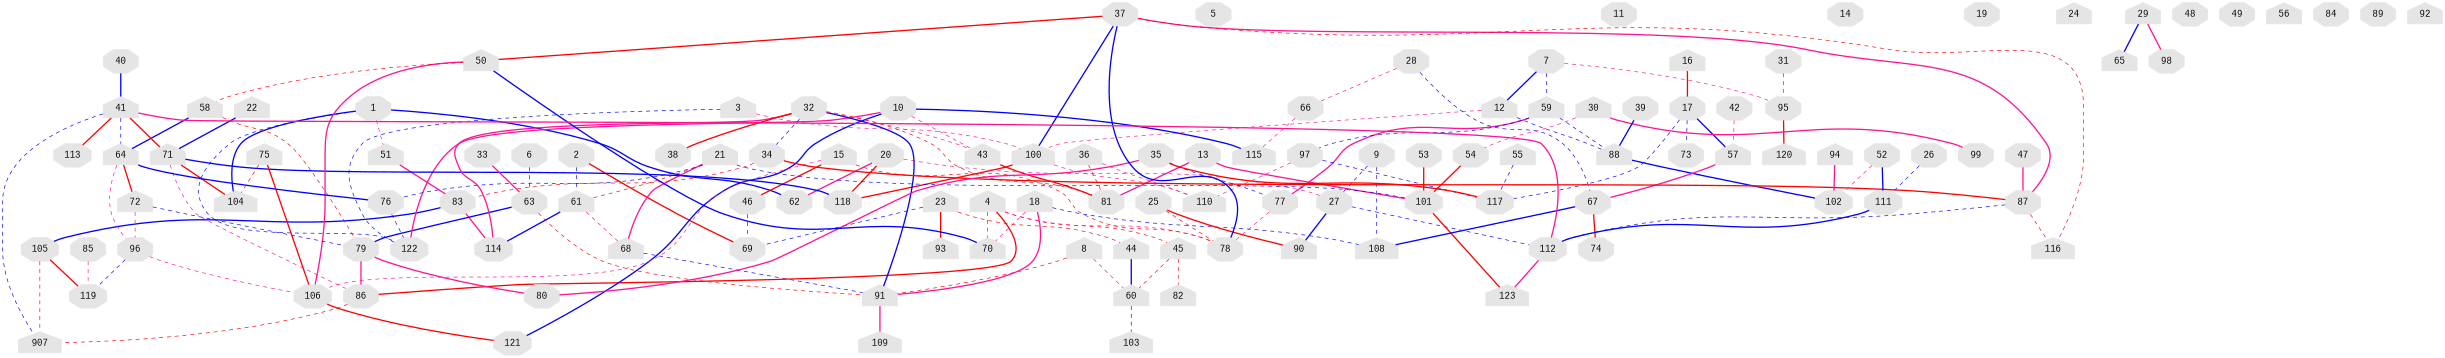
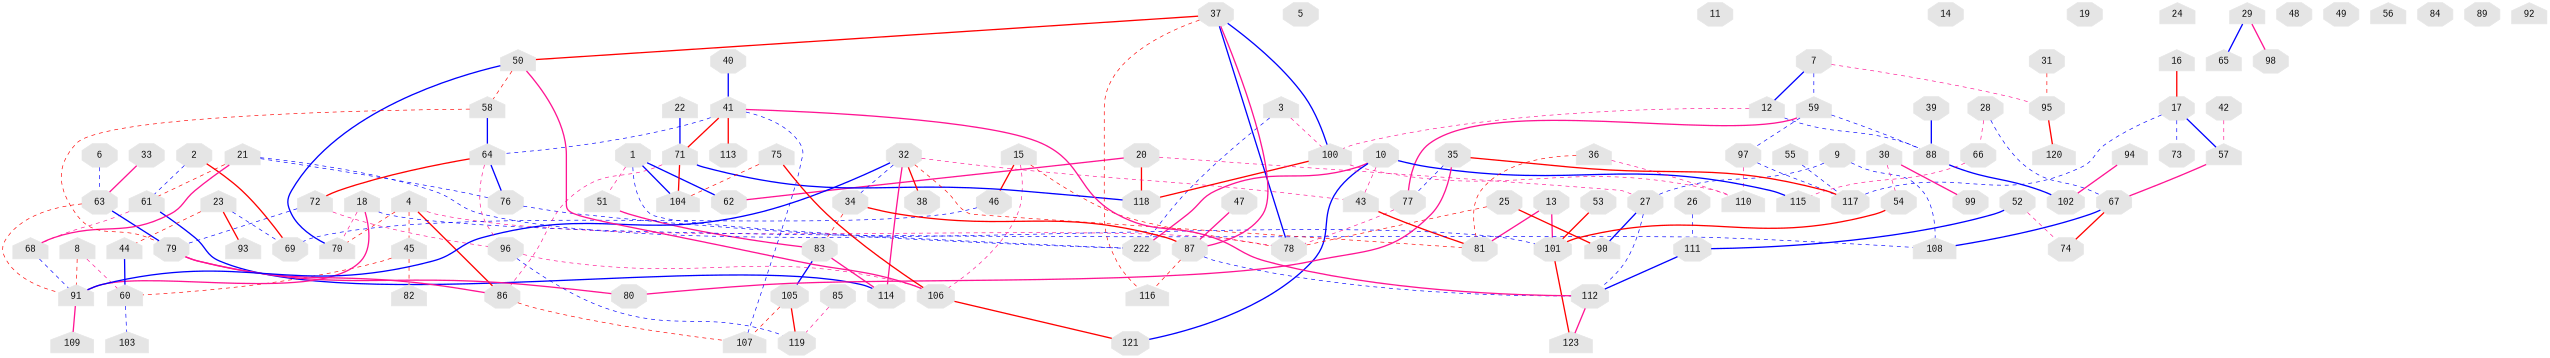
(1858, 179) -> (2040, 225)
(409, 249) -> (1141, 249)
(40, 343) -> (745, 343)
